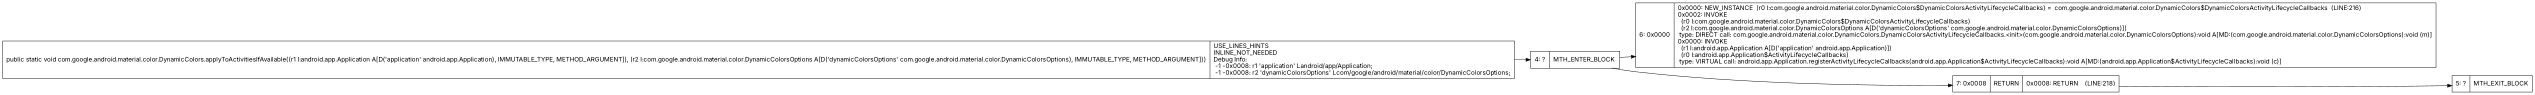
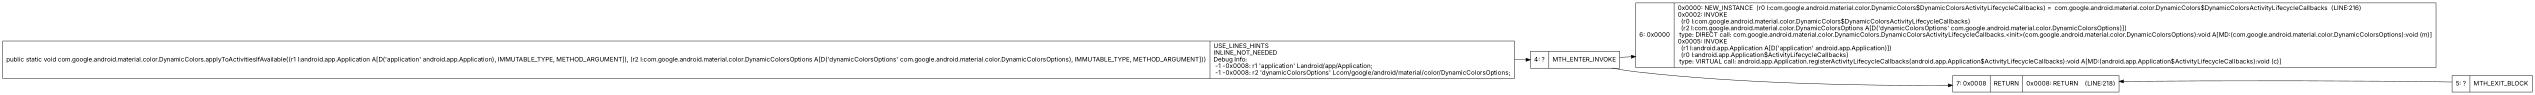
(1704, 42) -> (1704, 42)
(1584, 60) -> (1584, 60)
(2283, 87) -> (2288, 81)
